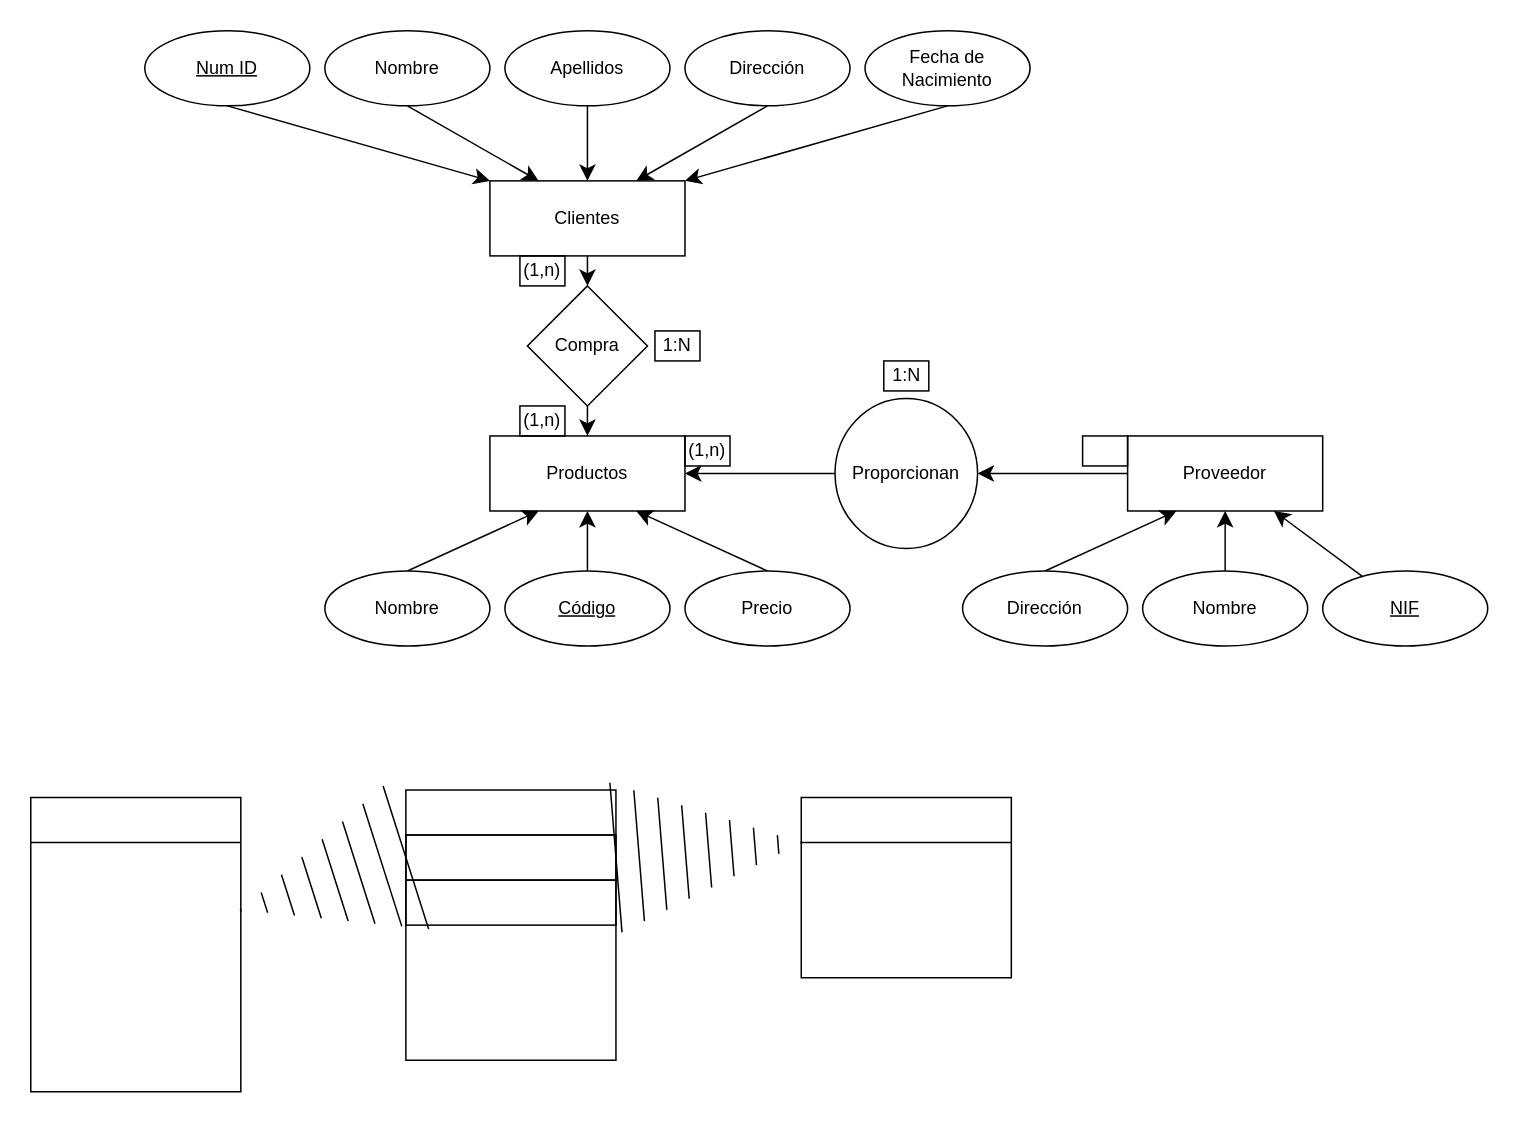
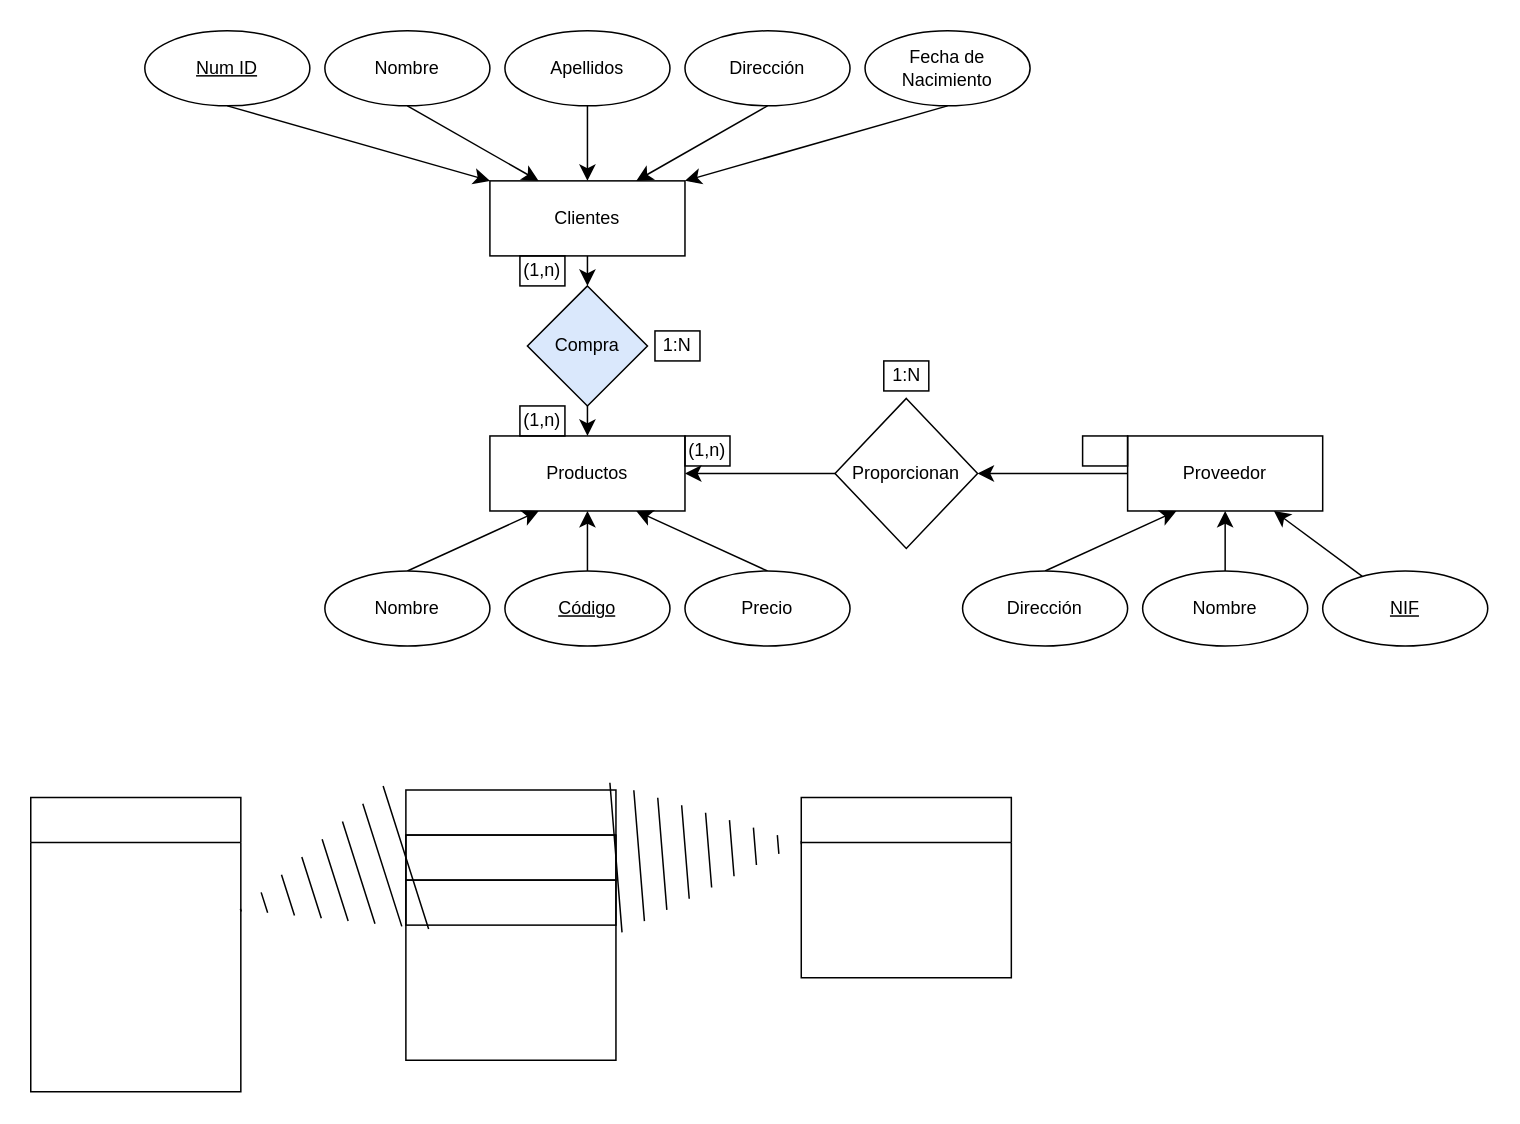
(587, 346) -> (587, 346)
(906, 473) -> (906, 473)
